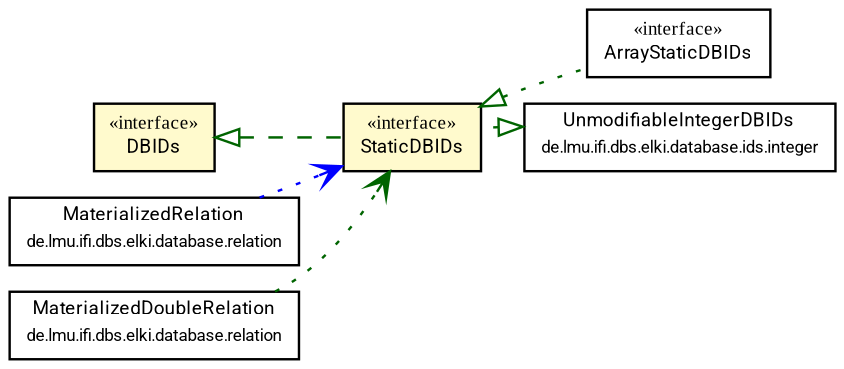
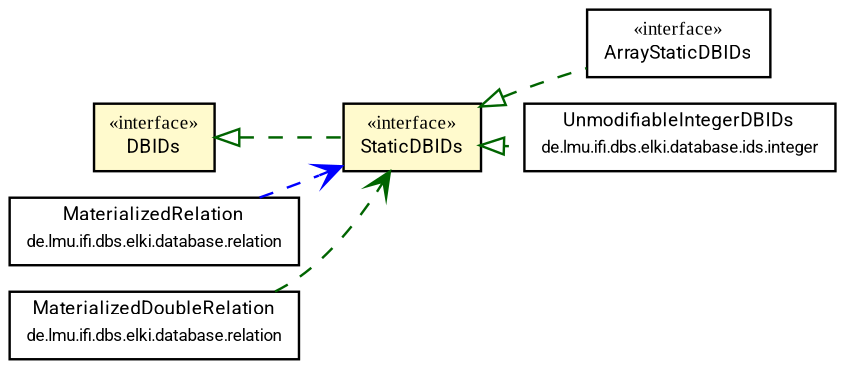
(545, 82) -> (545, 82)
(489, 128) -> (513, 146)
(289, 187) -> (289, 187)
(332, 248) -> (332, 248)
